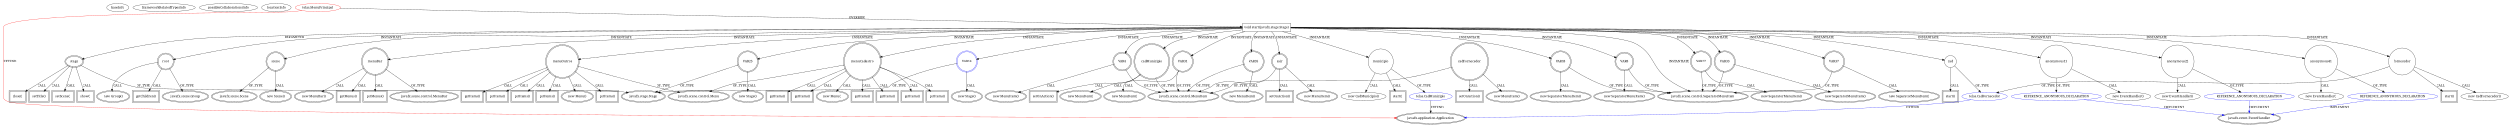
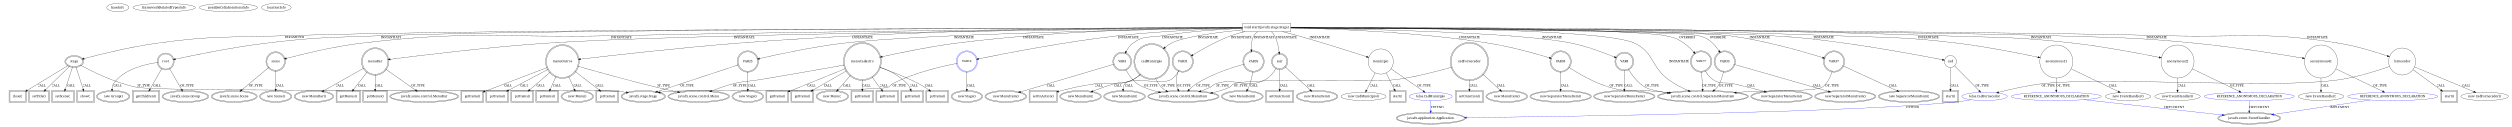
(318, 8) -> none
(1687, 37) -> (1687, 37)
(1718, 37) -> (1718, 37)
(1431, 106) -> (1431, 106)
